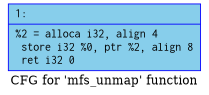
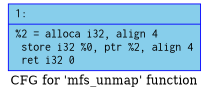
(104, 47) -> (104, 47)
